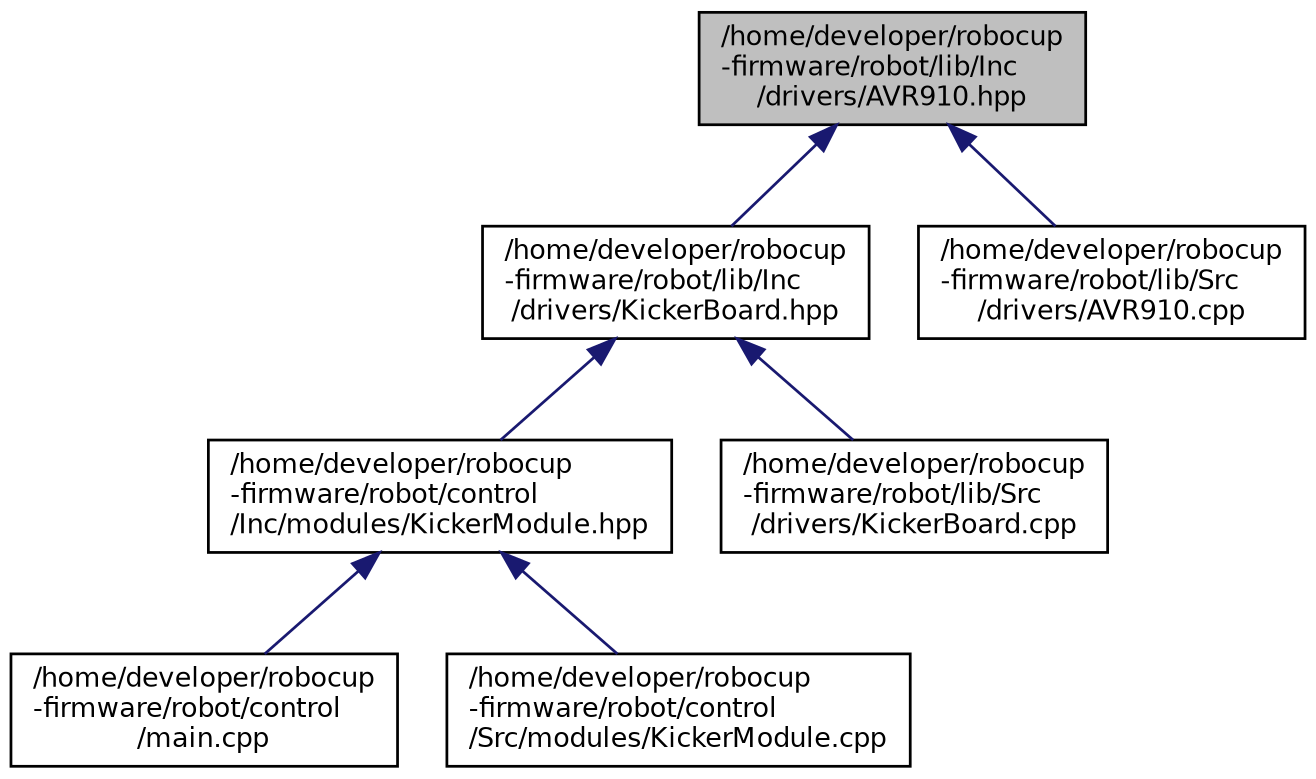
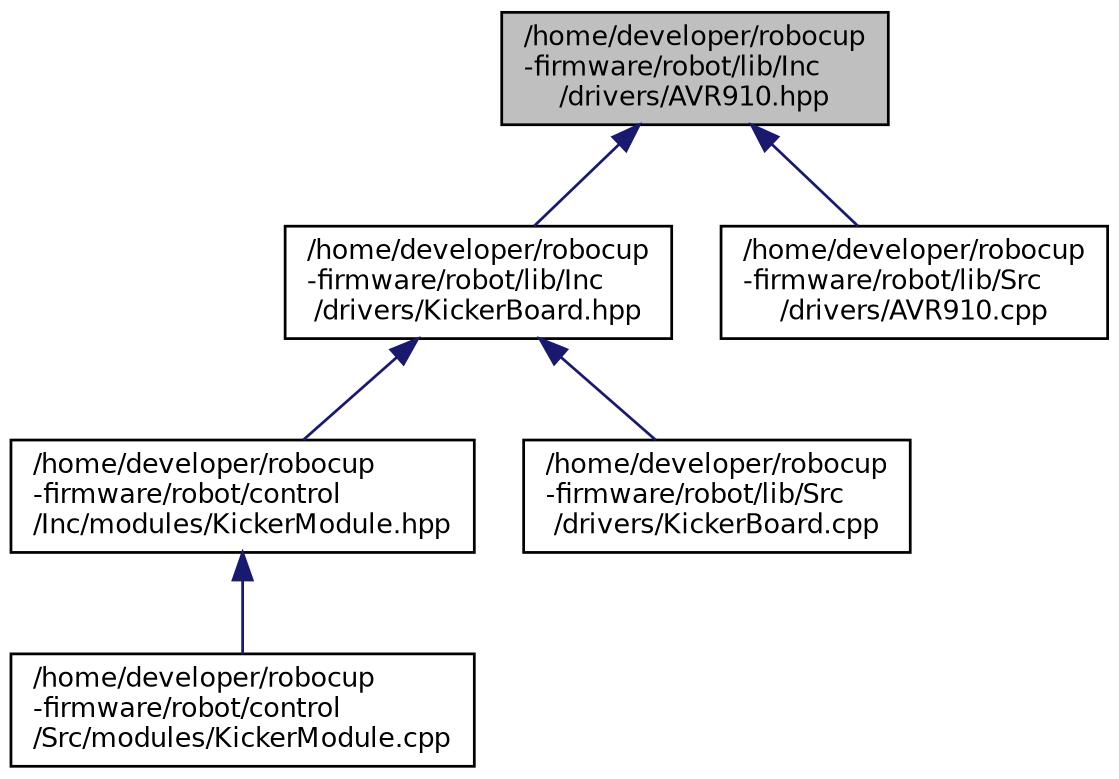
(204, 710) -> none
